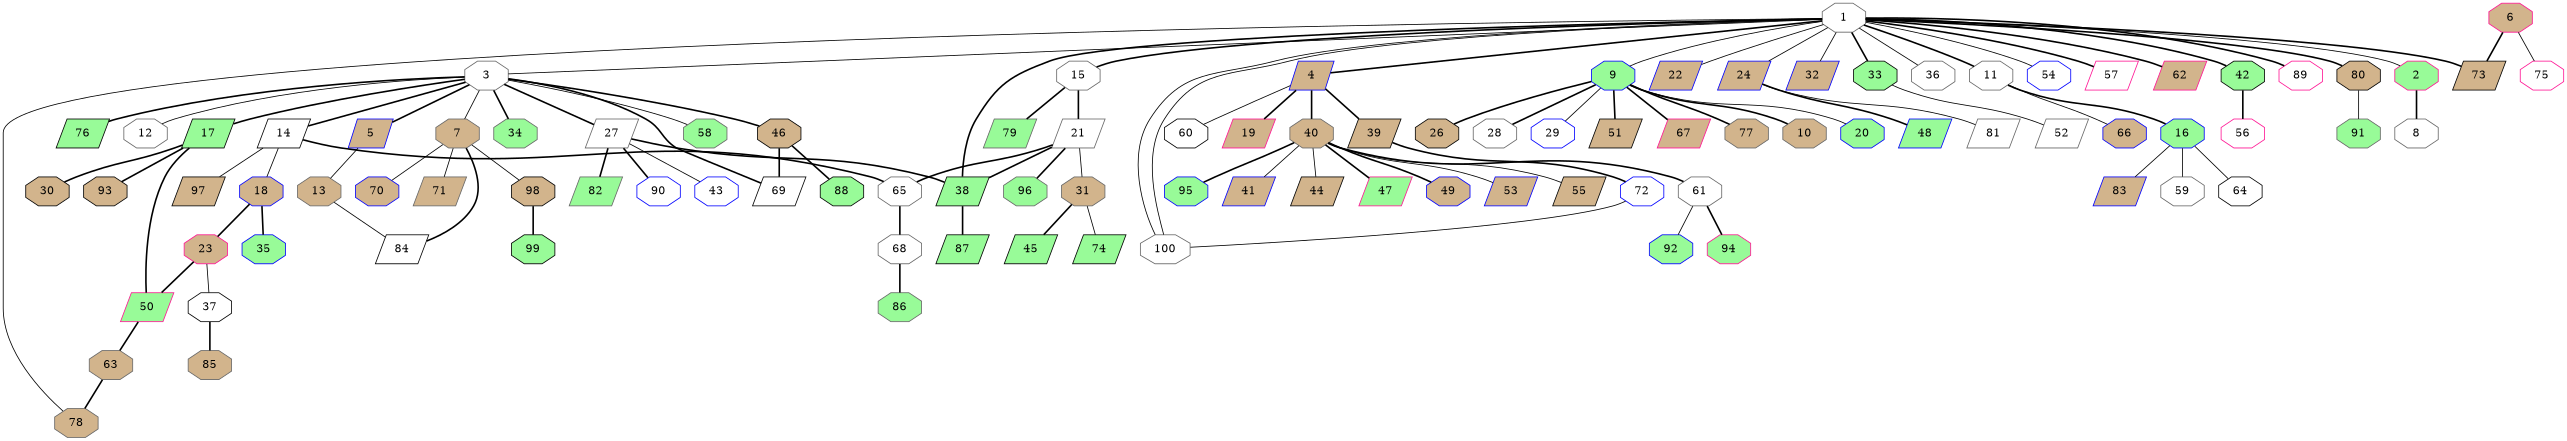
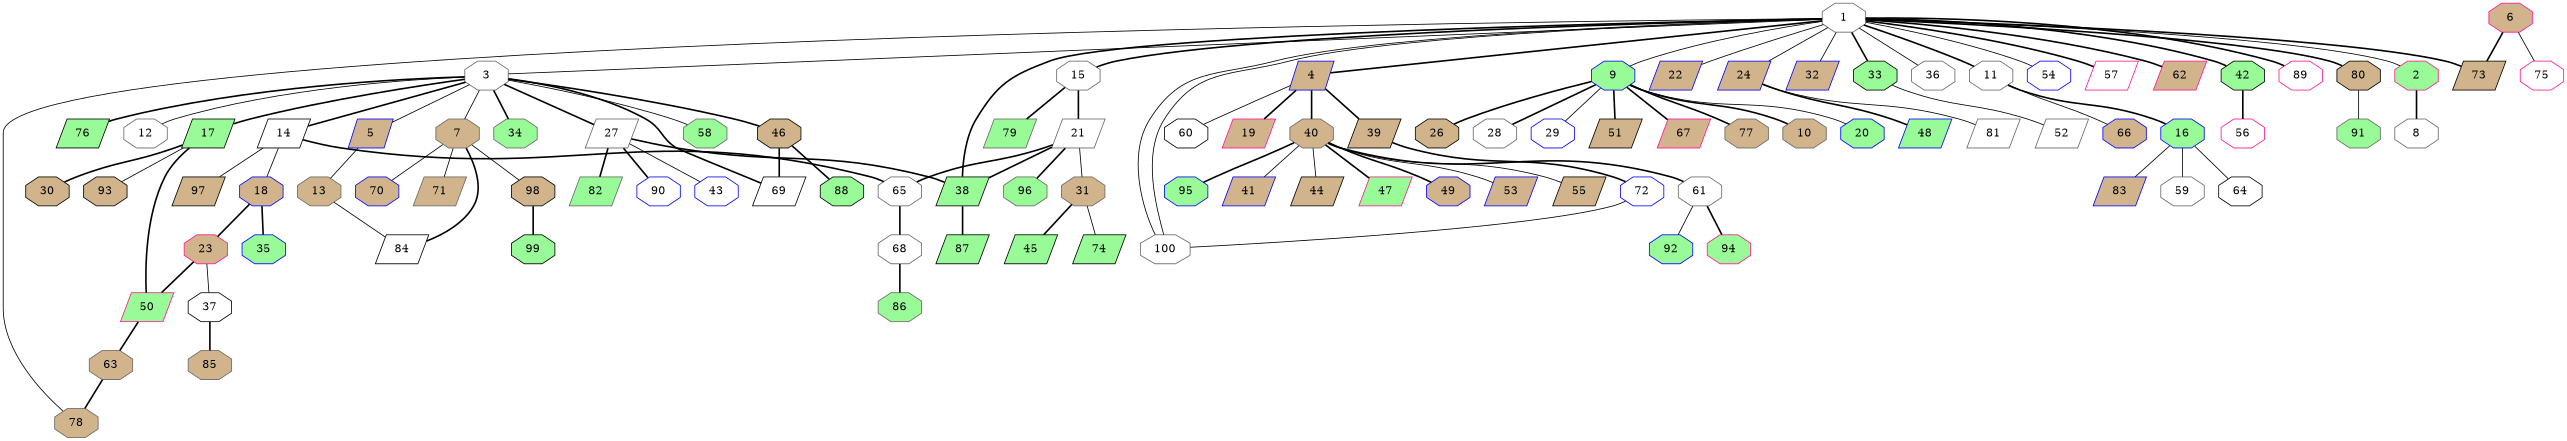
(431, 103) -> (431, 103)
(152, 165) -> (152, 165)
